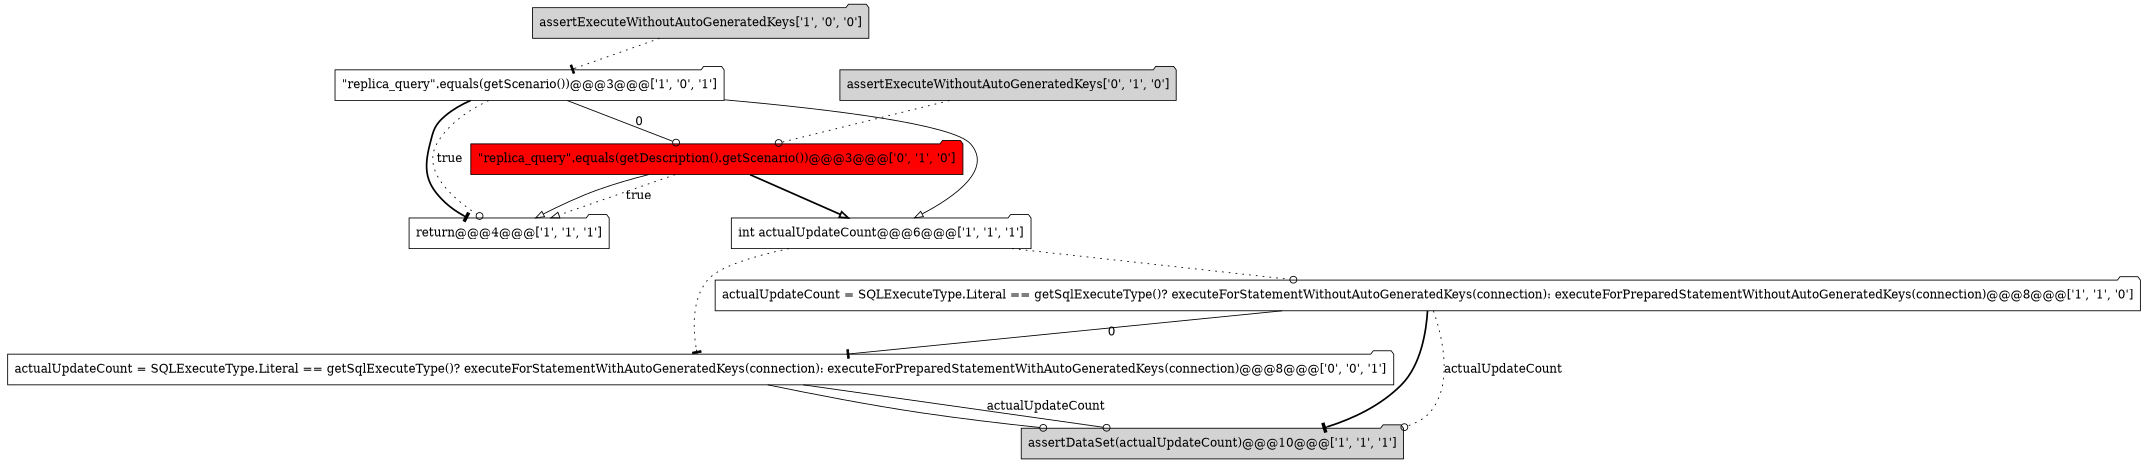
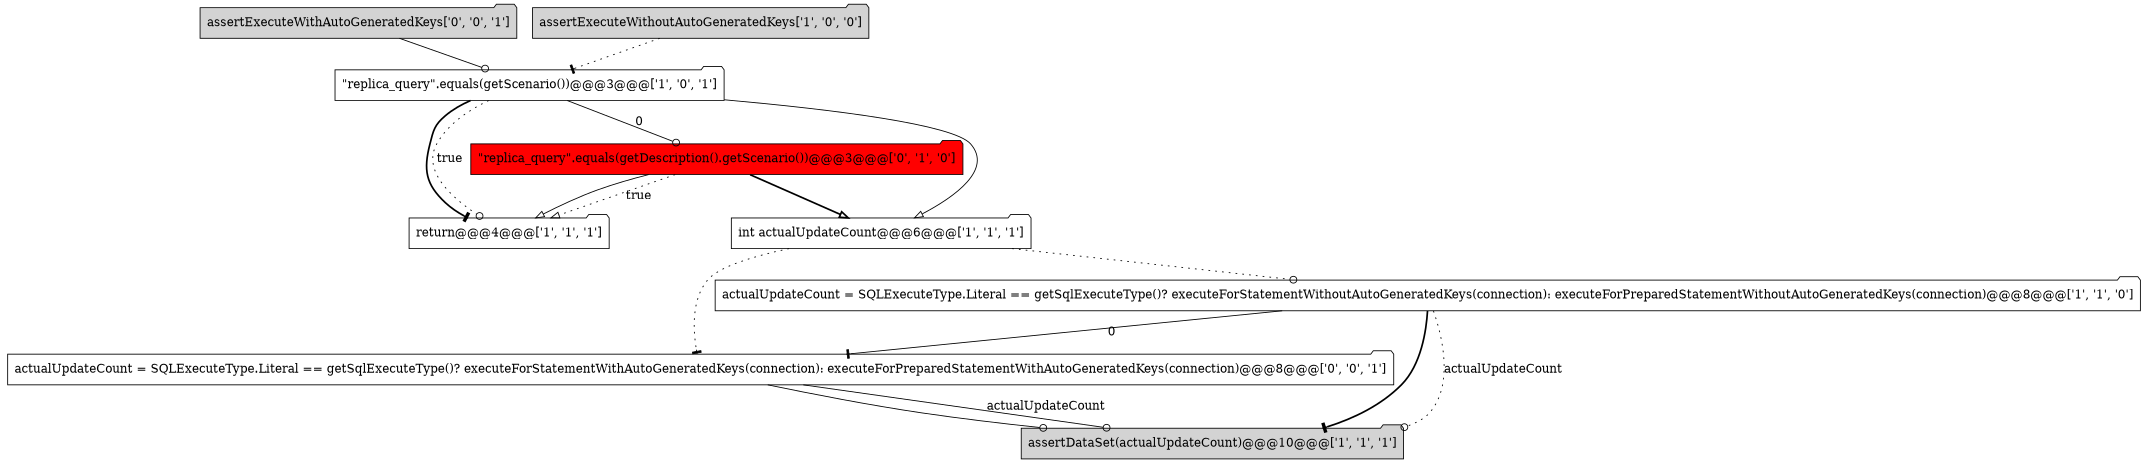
none -> (358, 23)
(1008, 85) -> none
